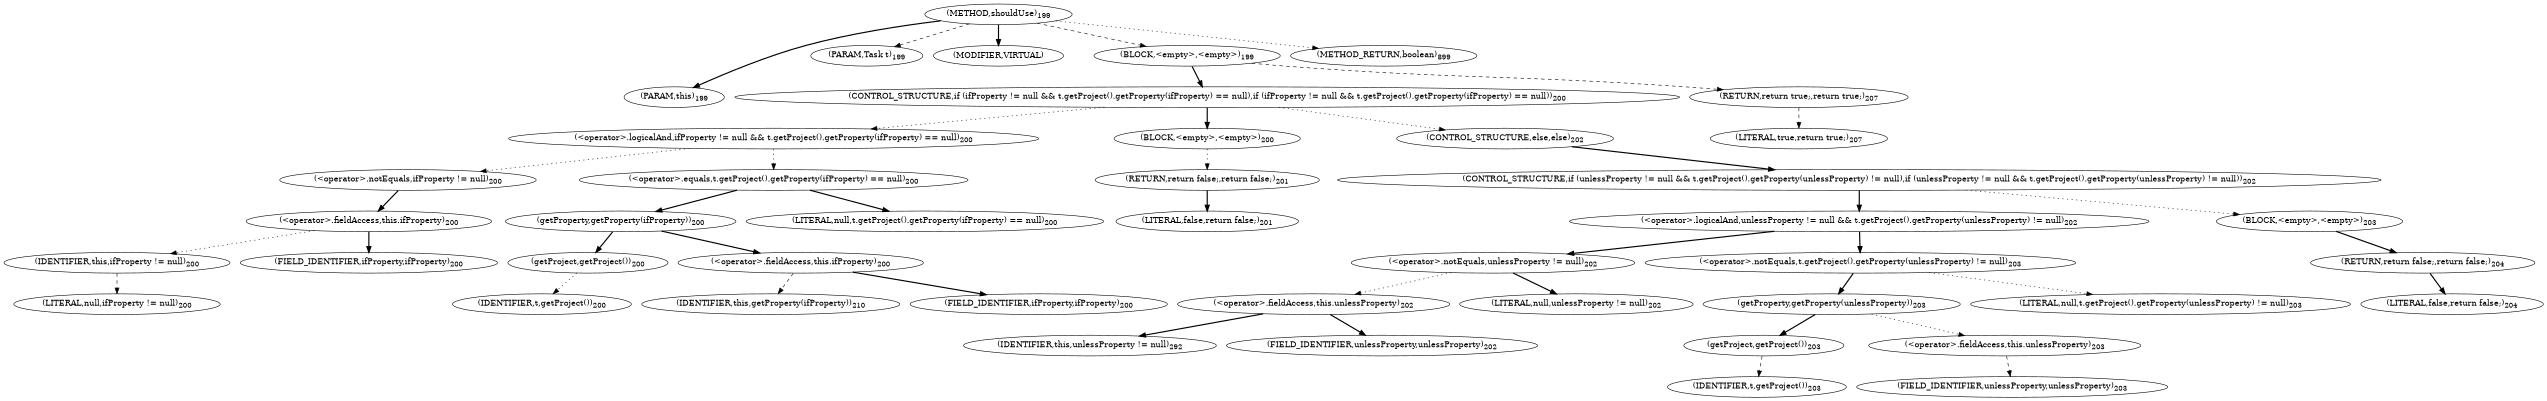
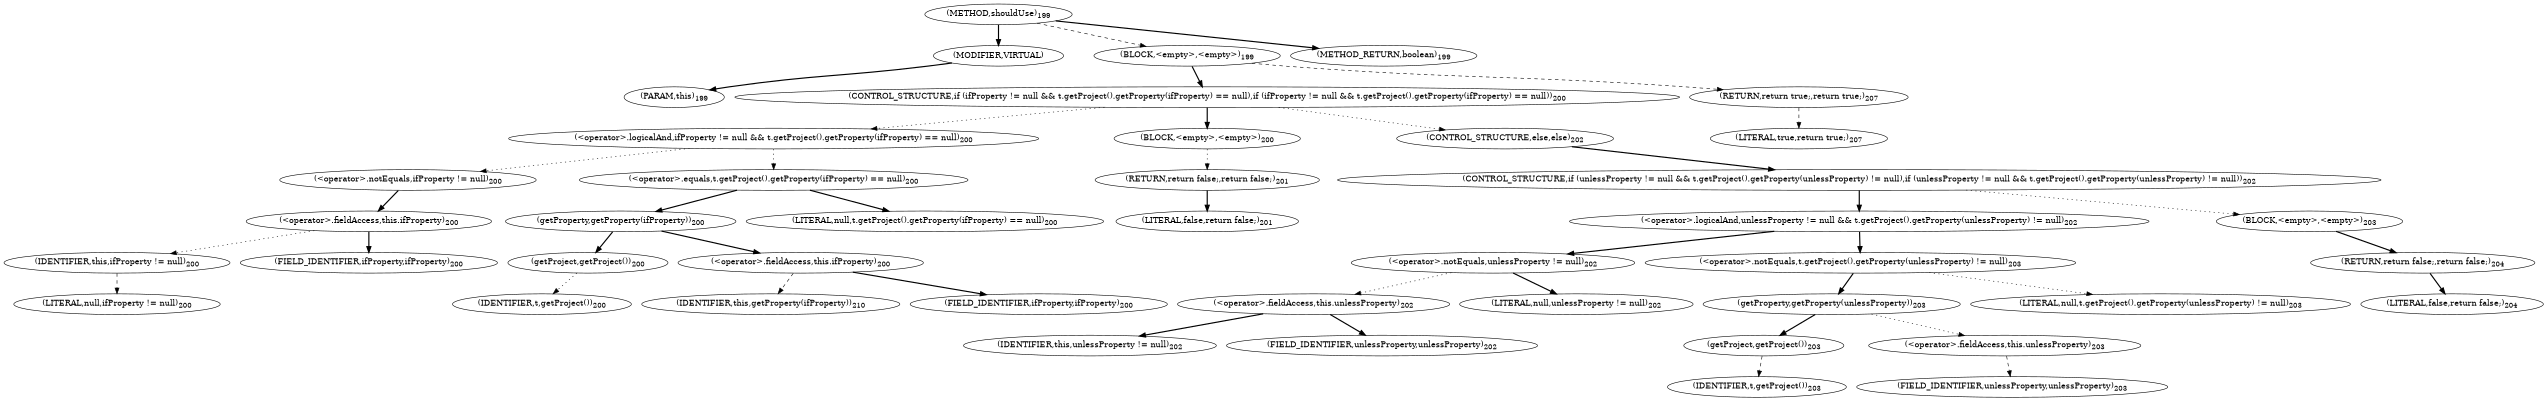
(1184, 34) -> (1184, 34)
(817, 43) -> (834, 75)
(1444, 55) -> (1444, 55)
(867, 56) -> none
(1176, 345) -> (1176, 345)
